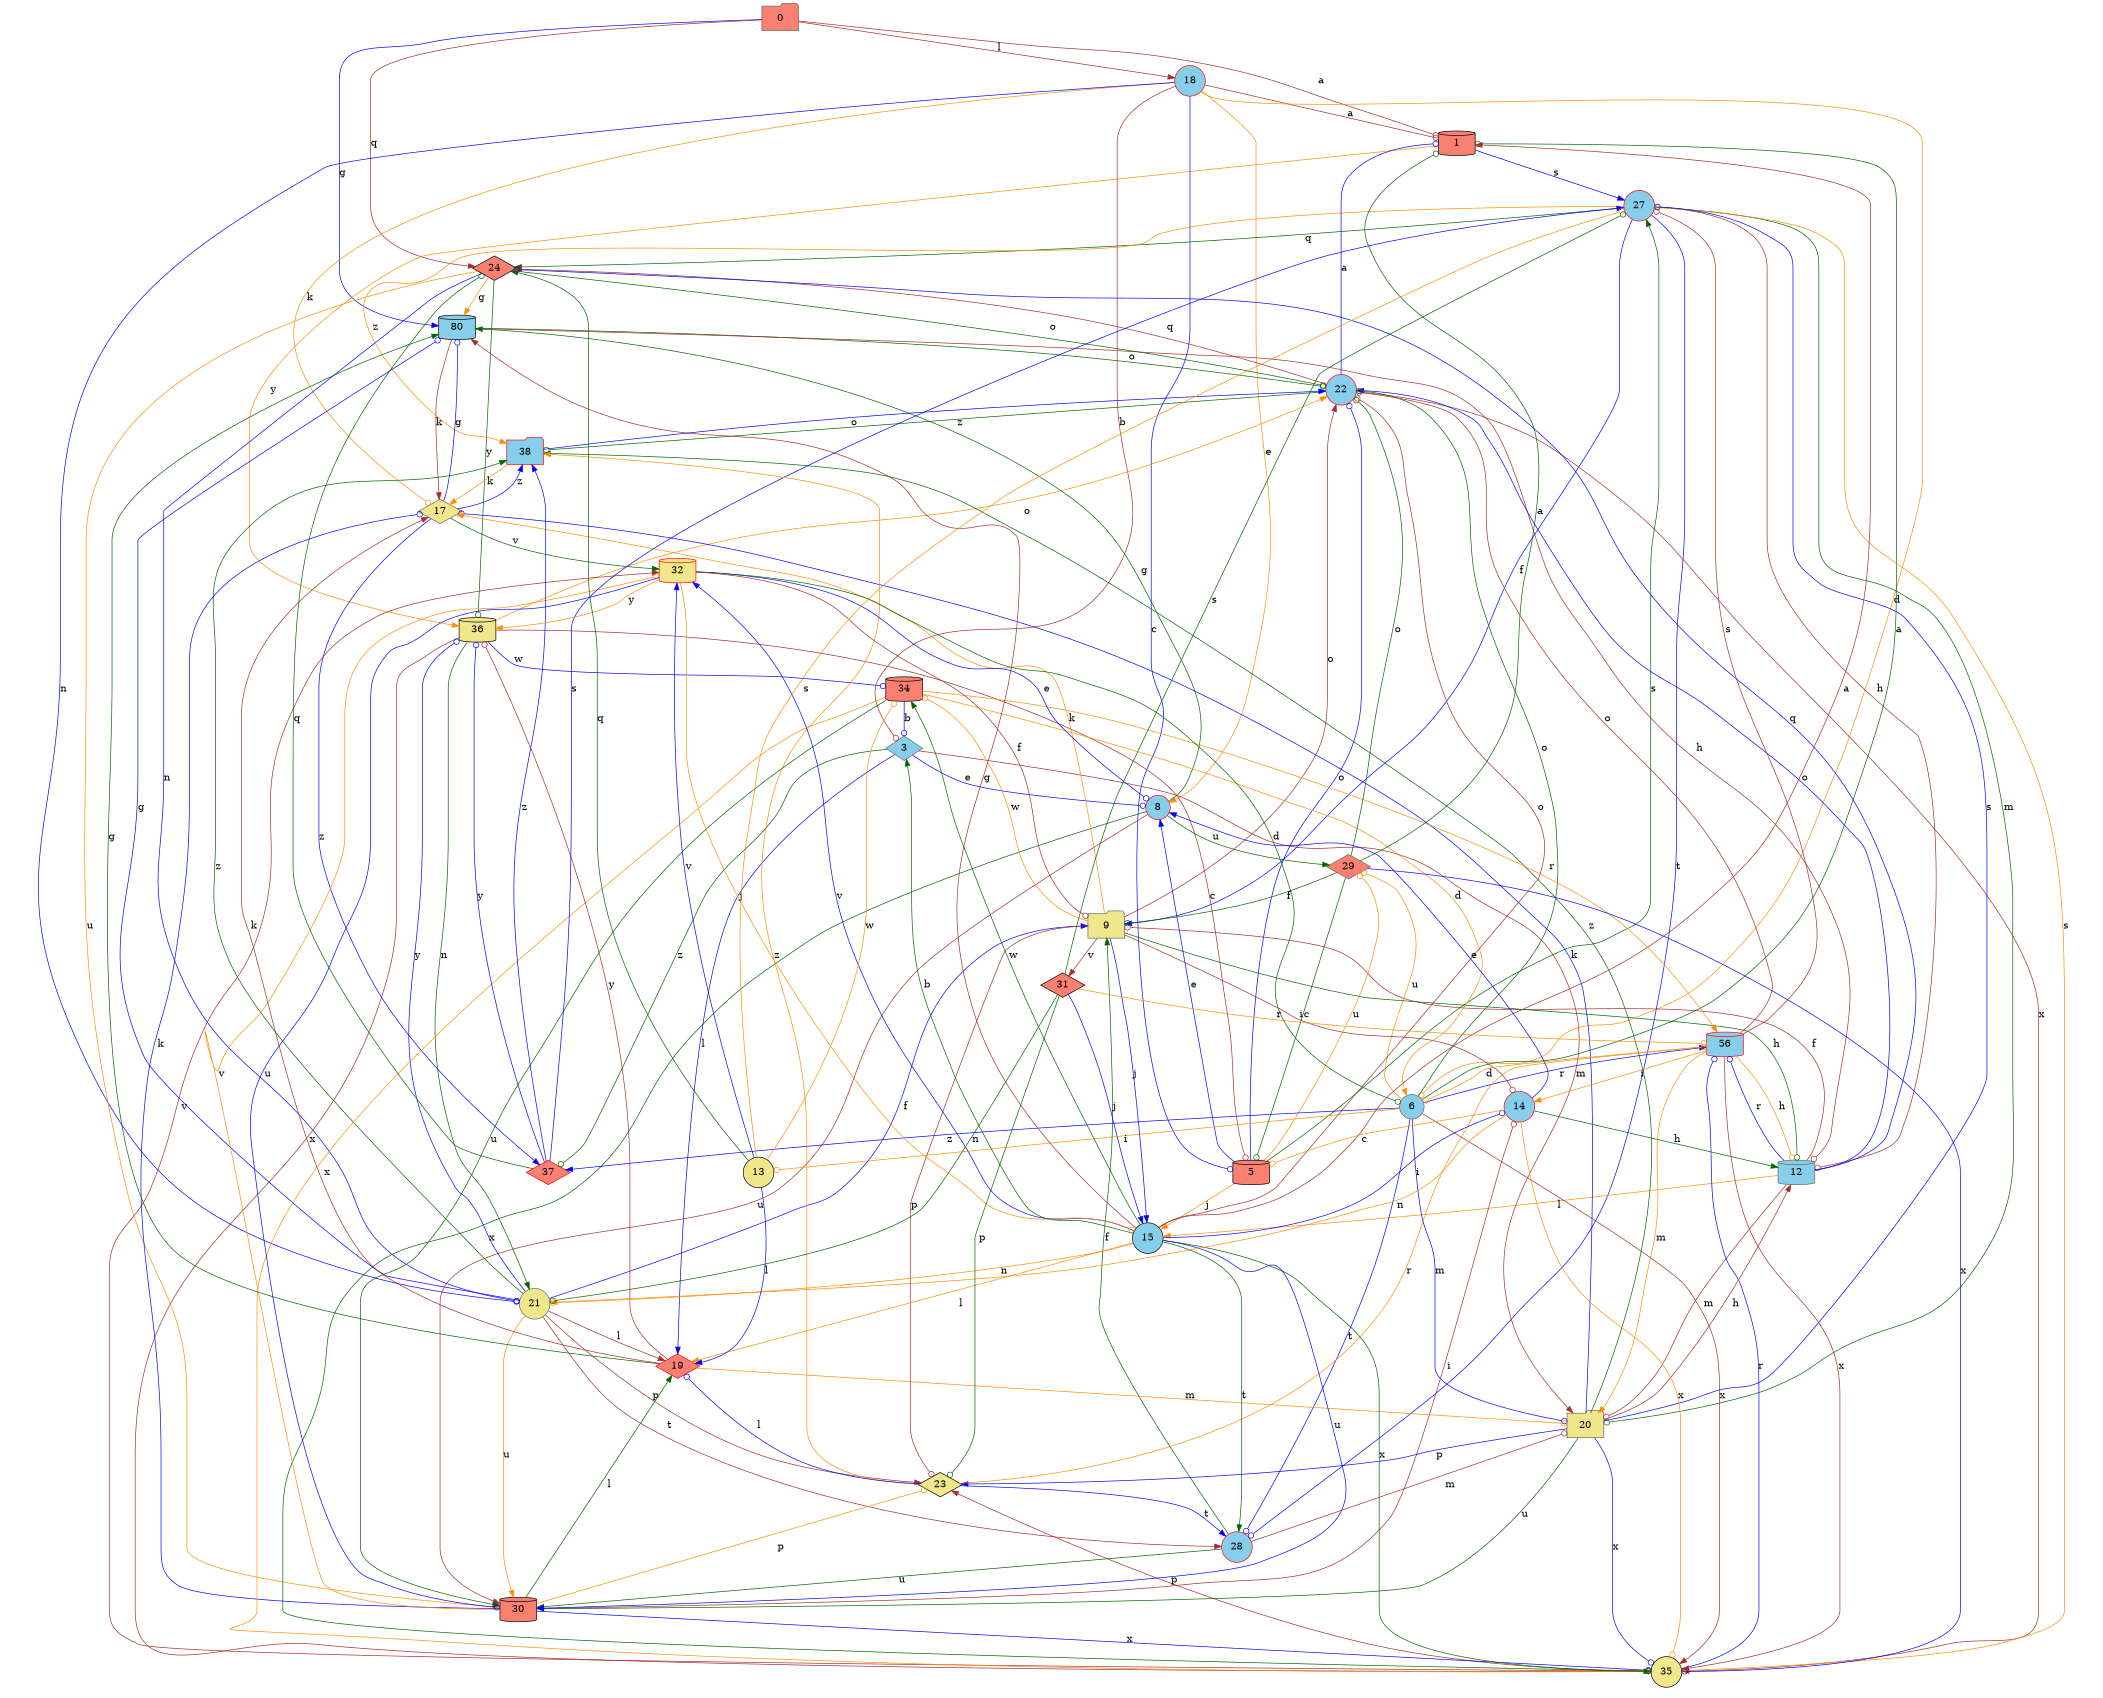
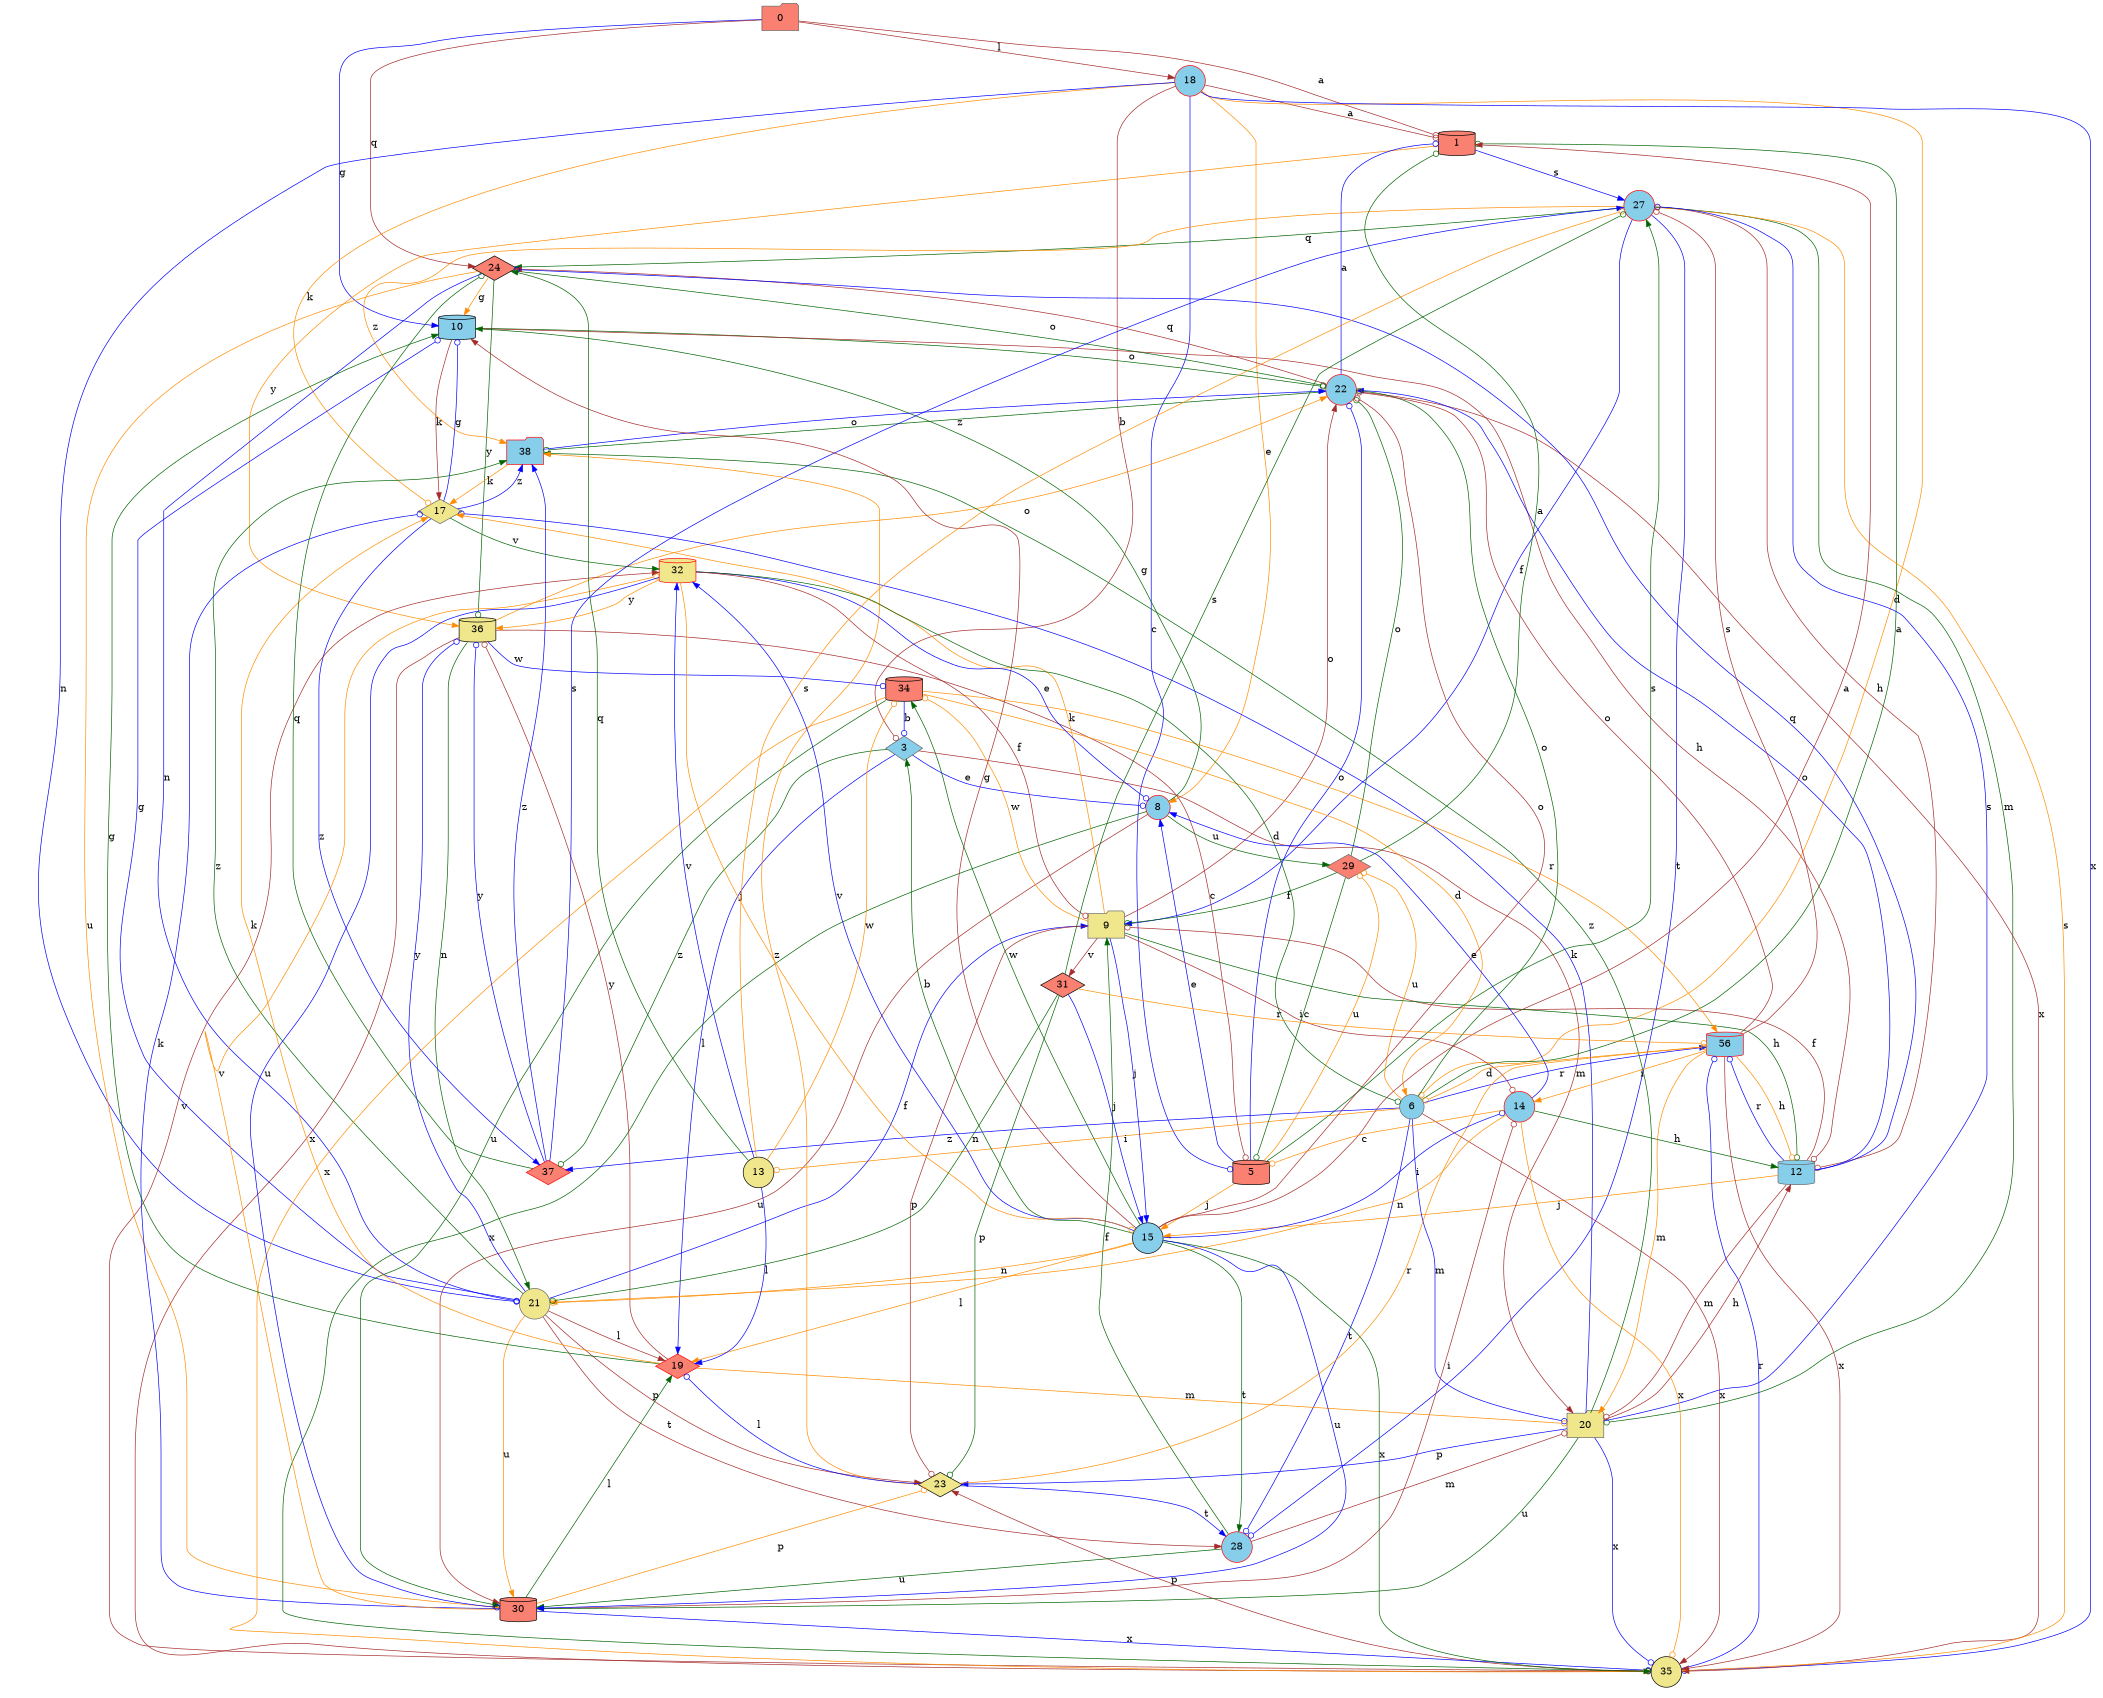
(457, 327) -> (457, 327)
(271, 1014) -> (271, 1014)
(1960, 1189) -> (2090, 633)
(1559, 1205) -> (1559, 1205)
